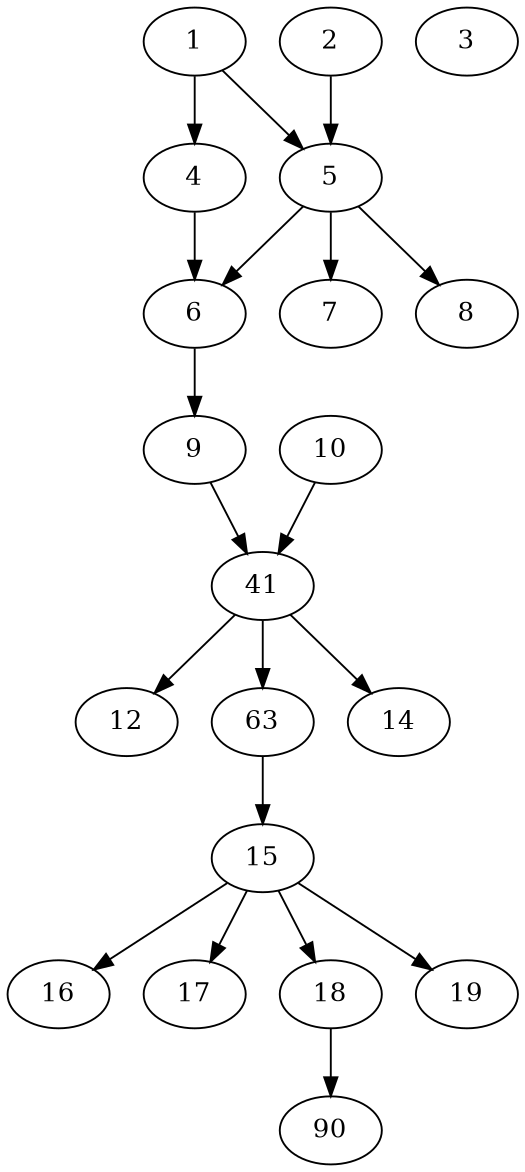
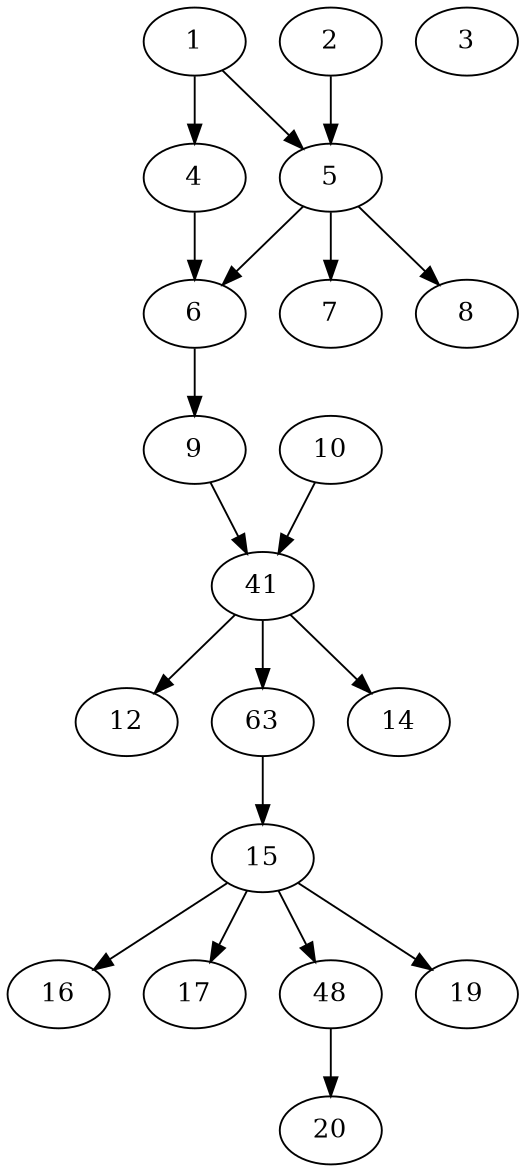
(331, 994) -> (331, 994)
(331, 1130) -> (331, 1130)
